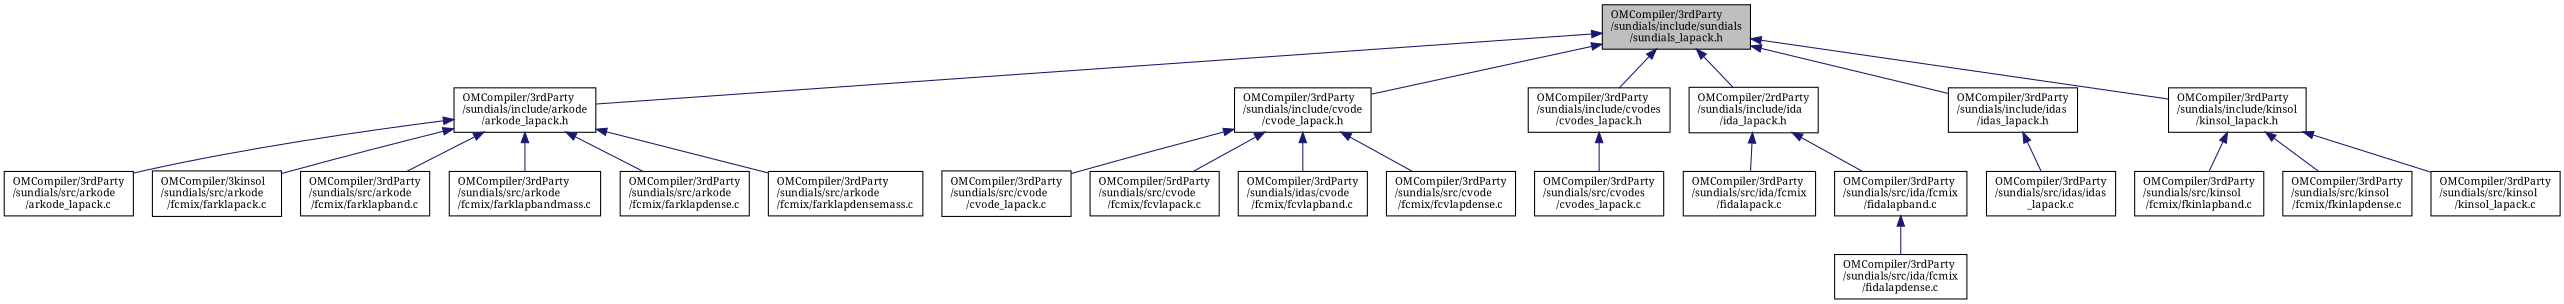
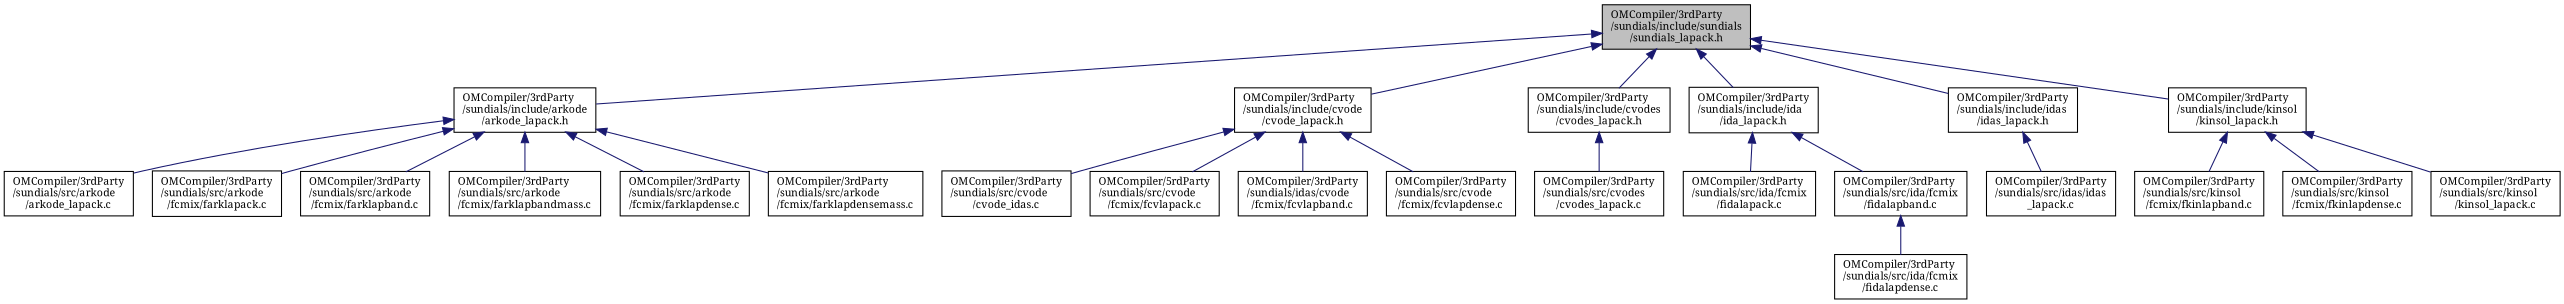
(1754, 110) -> (1754, 110)
(217, 194) -> (217, 194)
(1006, 194) -> (1006, 194)
